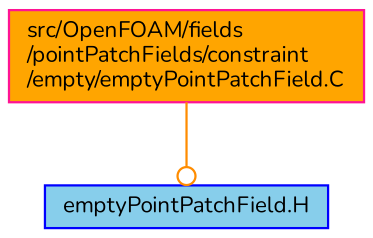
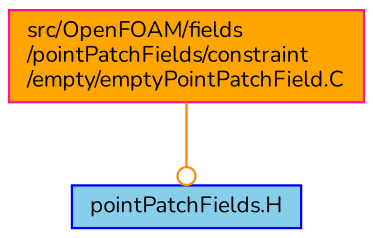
(187, 207) -> (187, 207)
